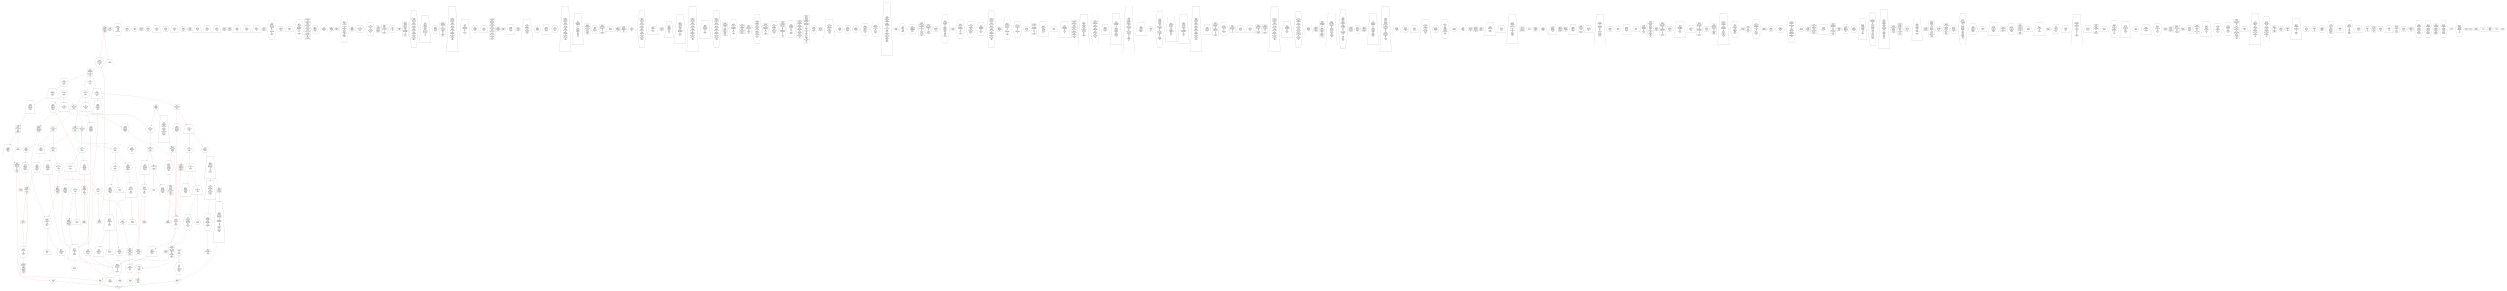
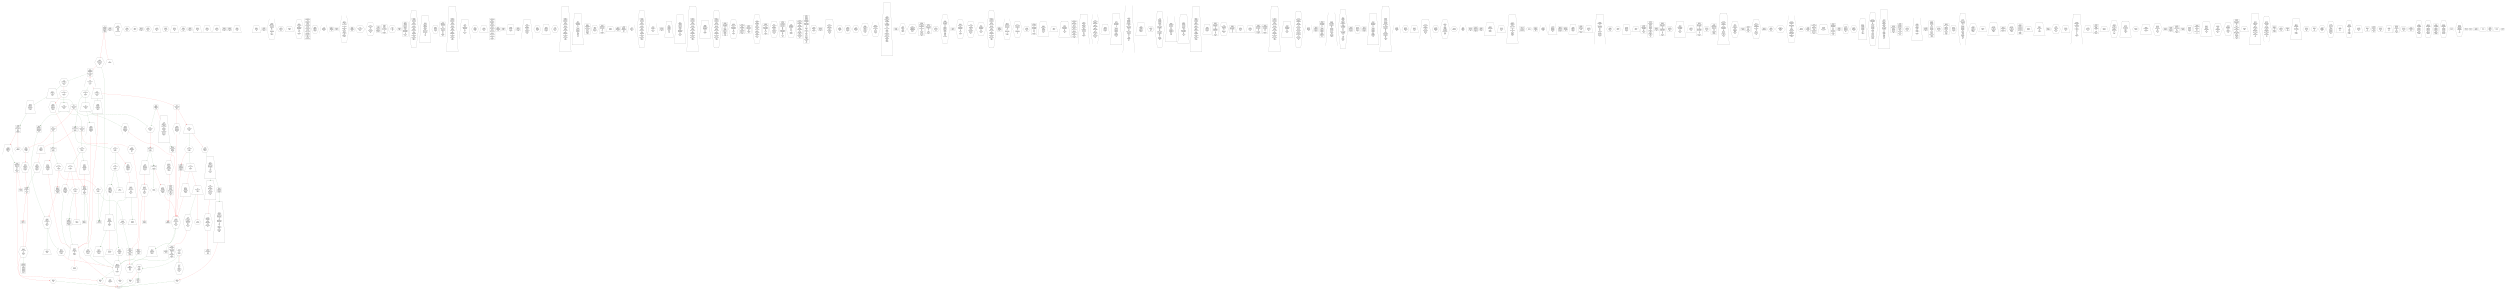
(247, 29) -> none
